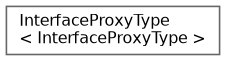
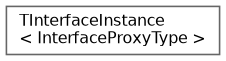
(113, 30) -> (113, 30)
